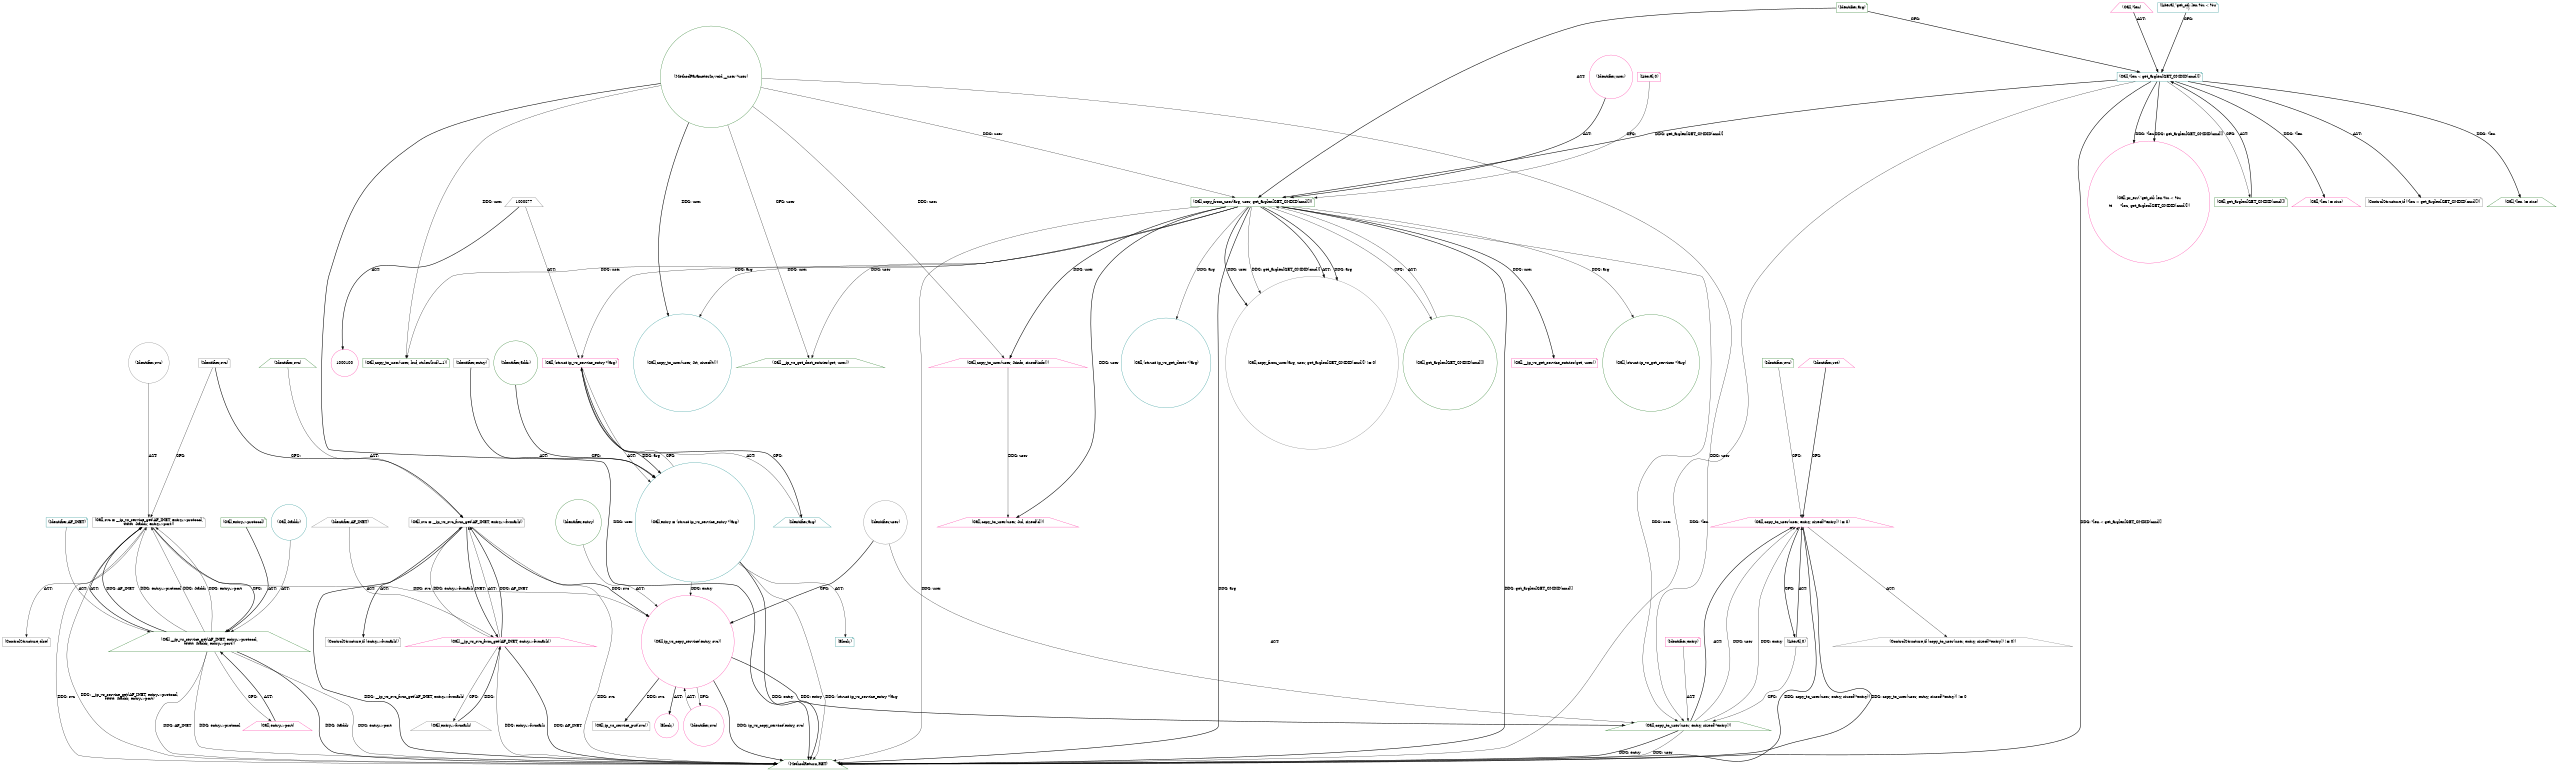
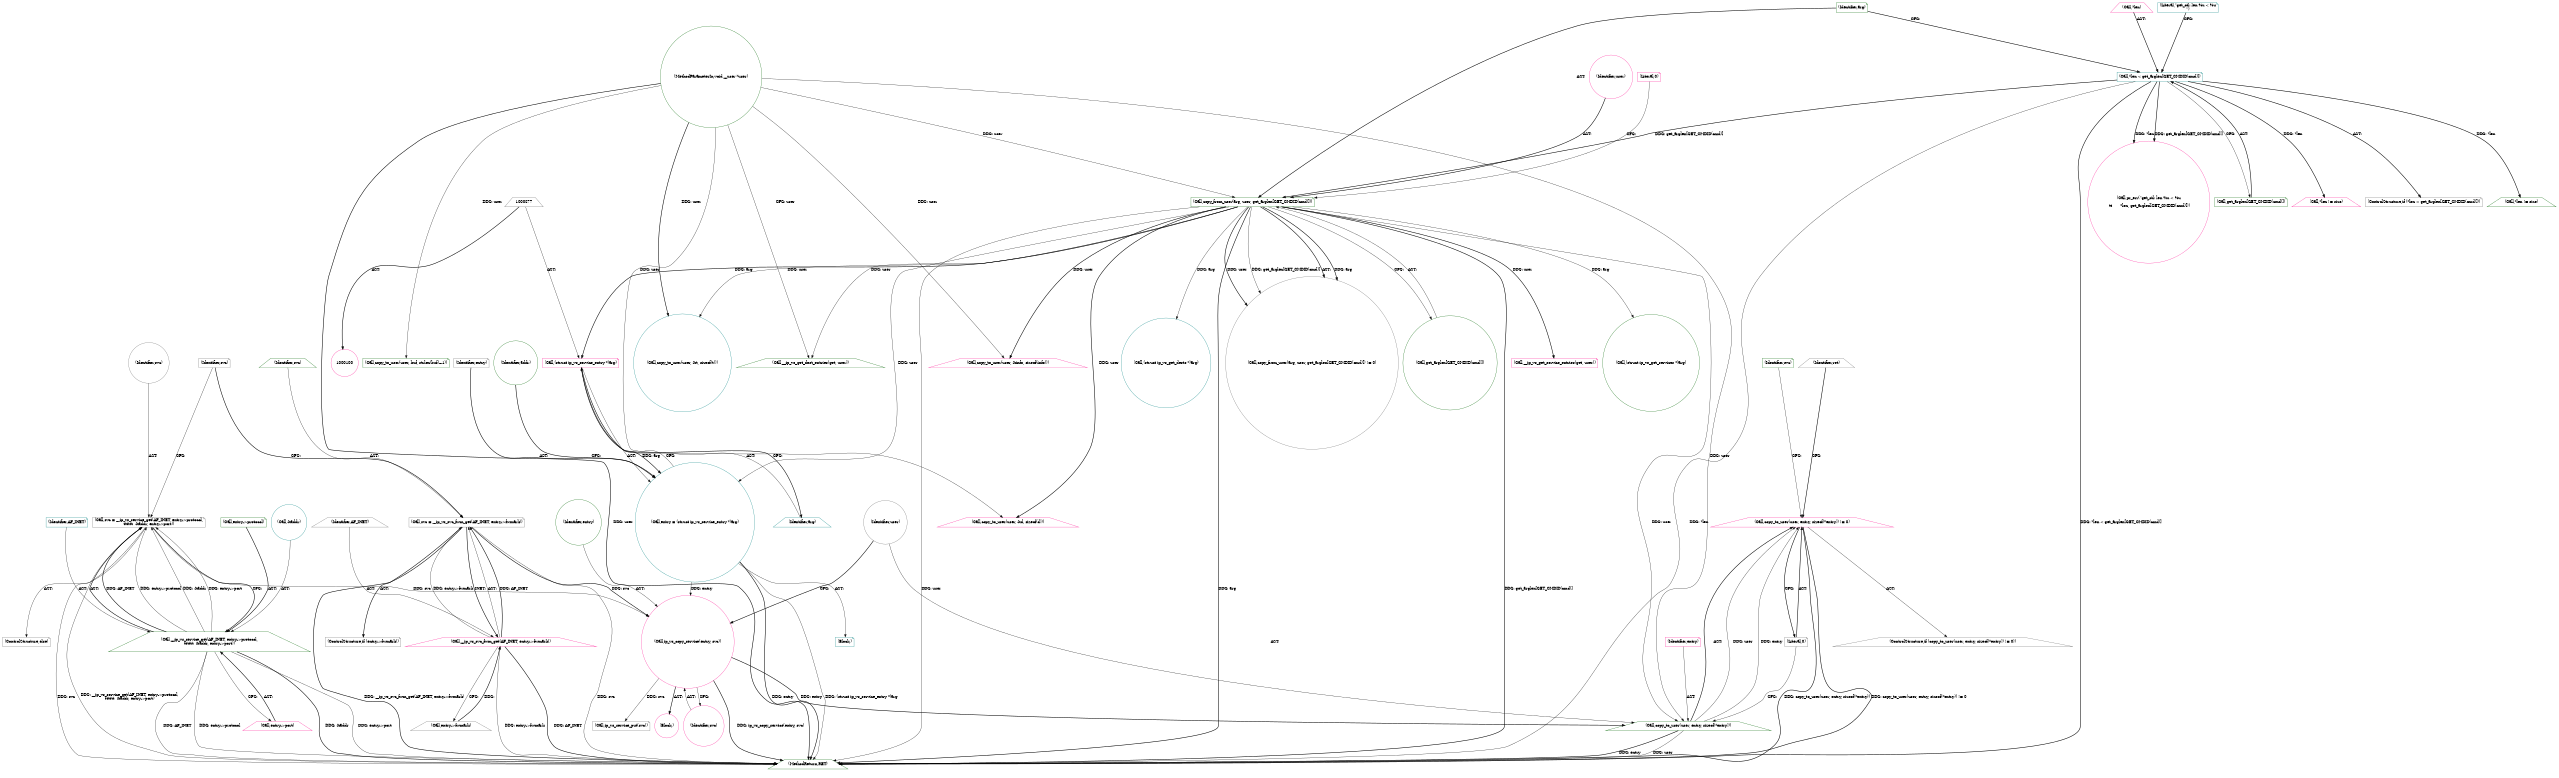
(713, 267) -> (901, 273)
(713, 269) -> (890, 267)
(1826, 363) -> (1826, 363)
(1008, 441) -> (628, 440)
(643, 699) -> (643, 699)
